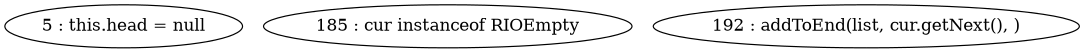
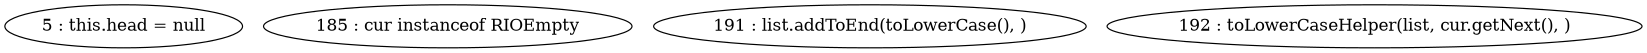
(866, 26) -> (1374, 26)
none -> (870, 26)
